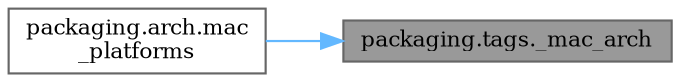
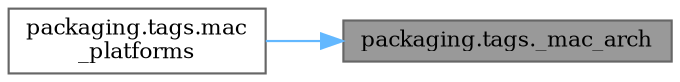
(137, 41) -> (137, 41)
